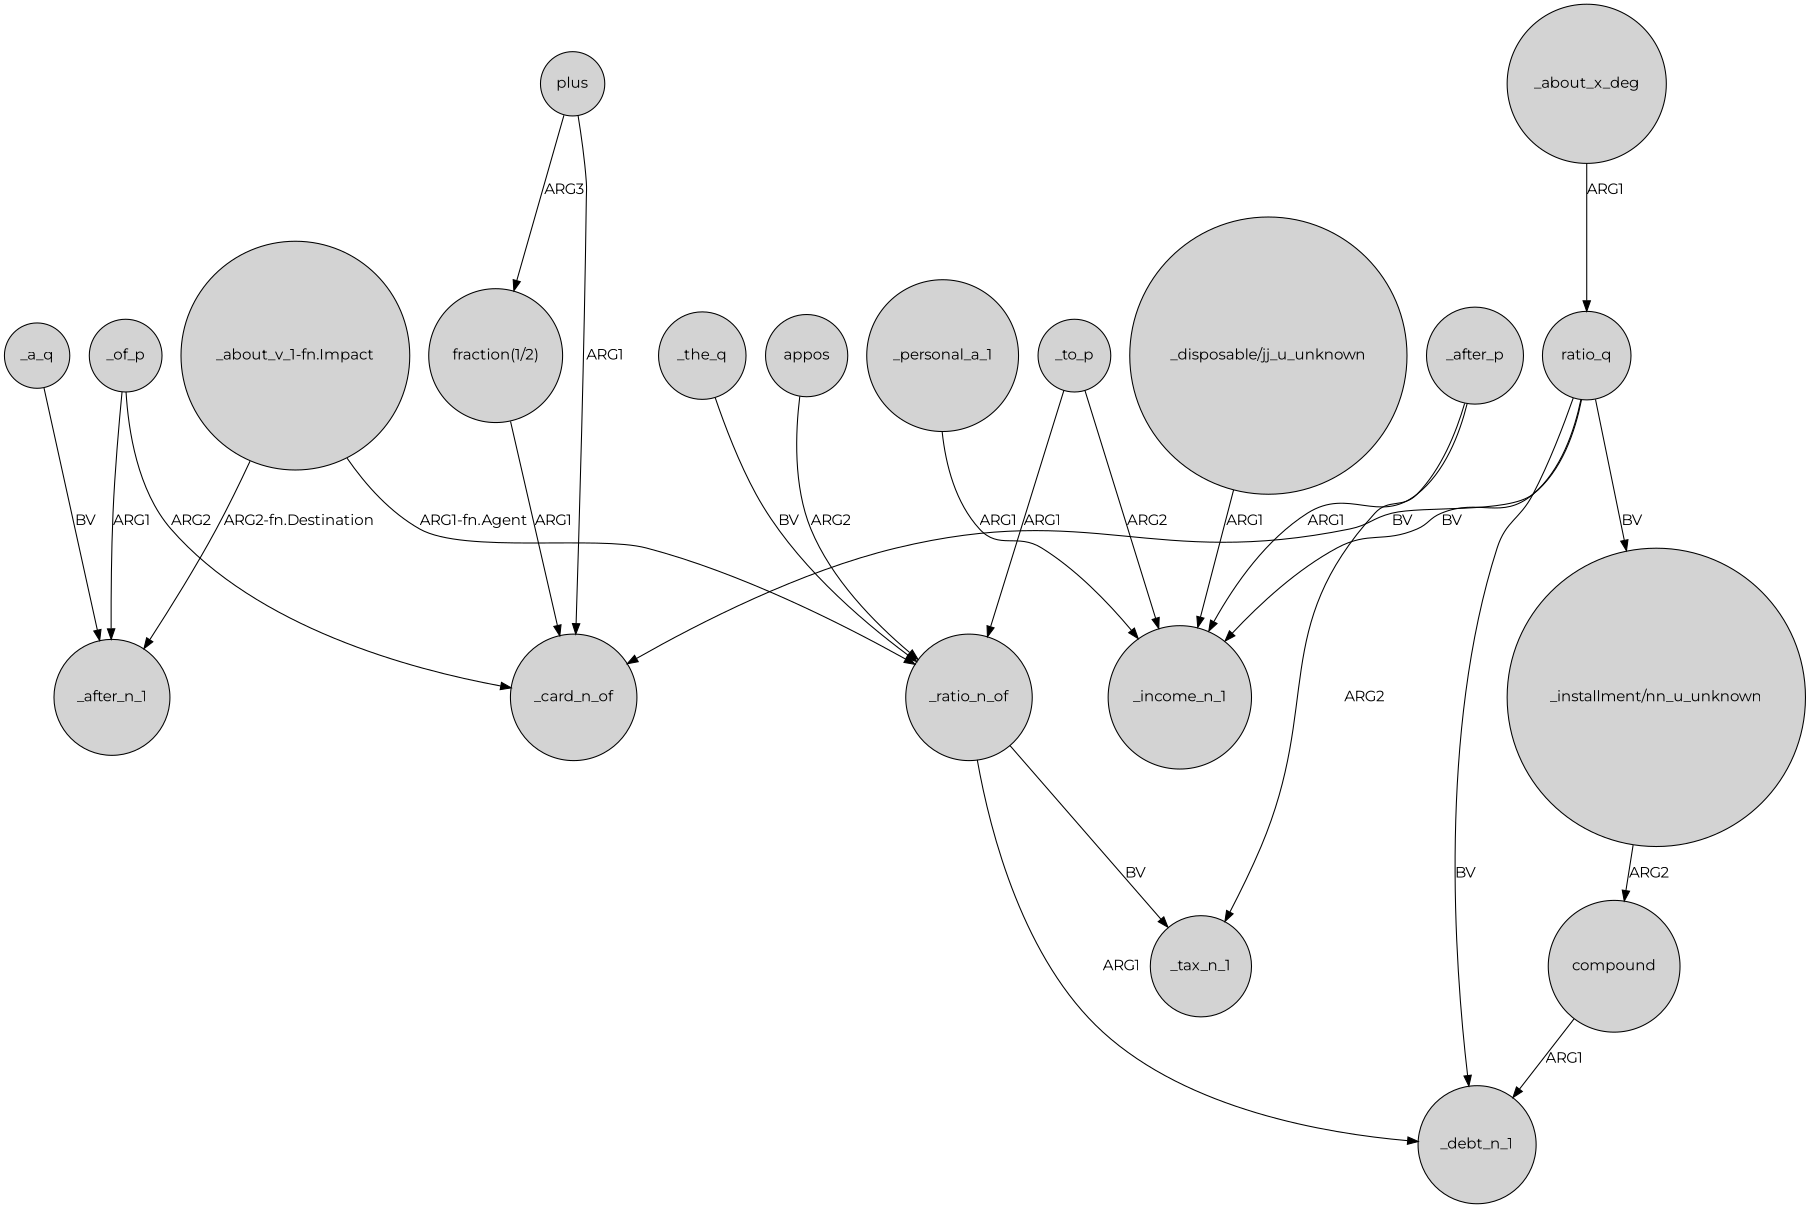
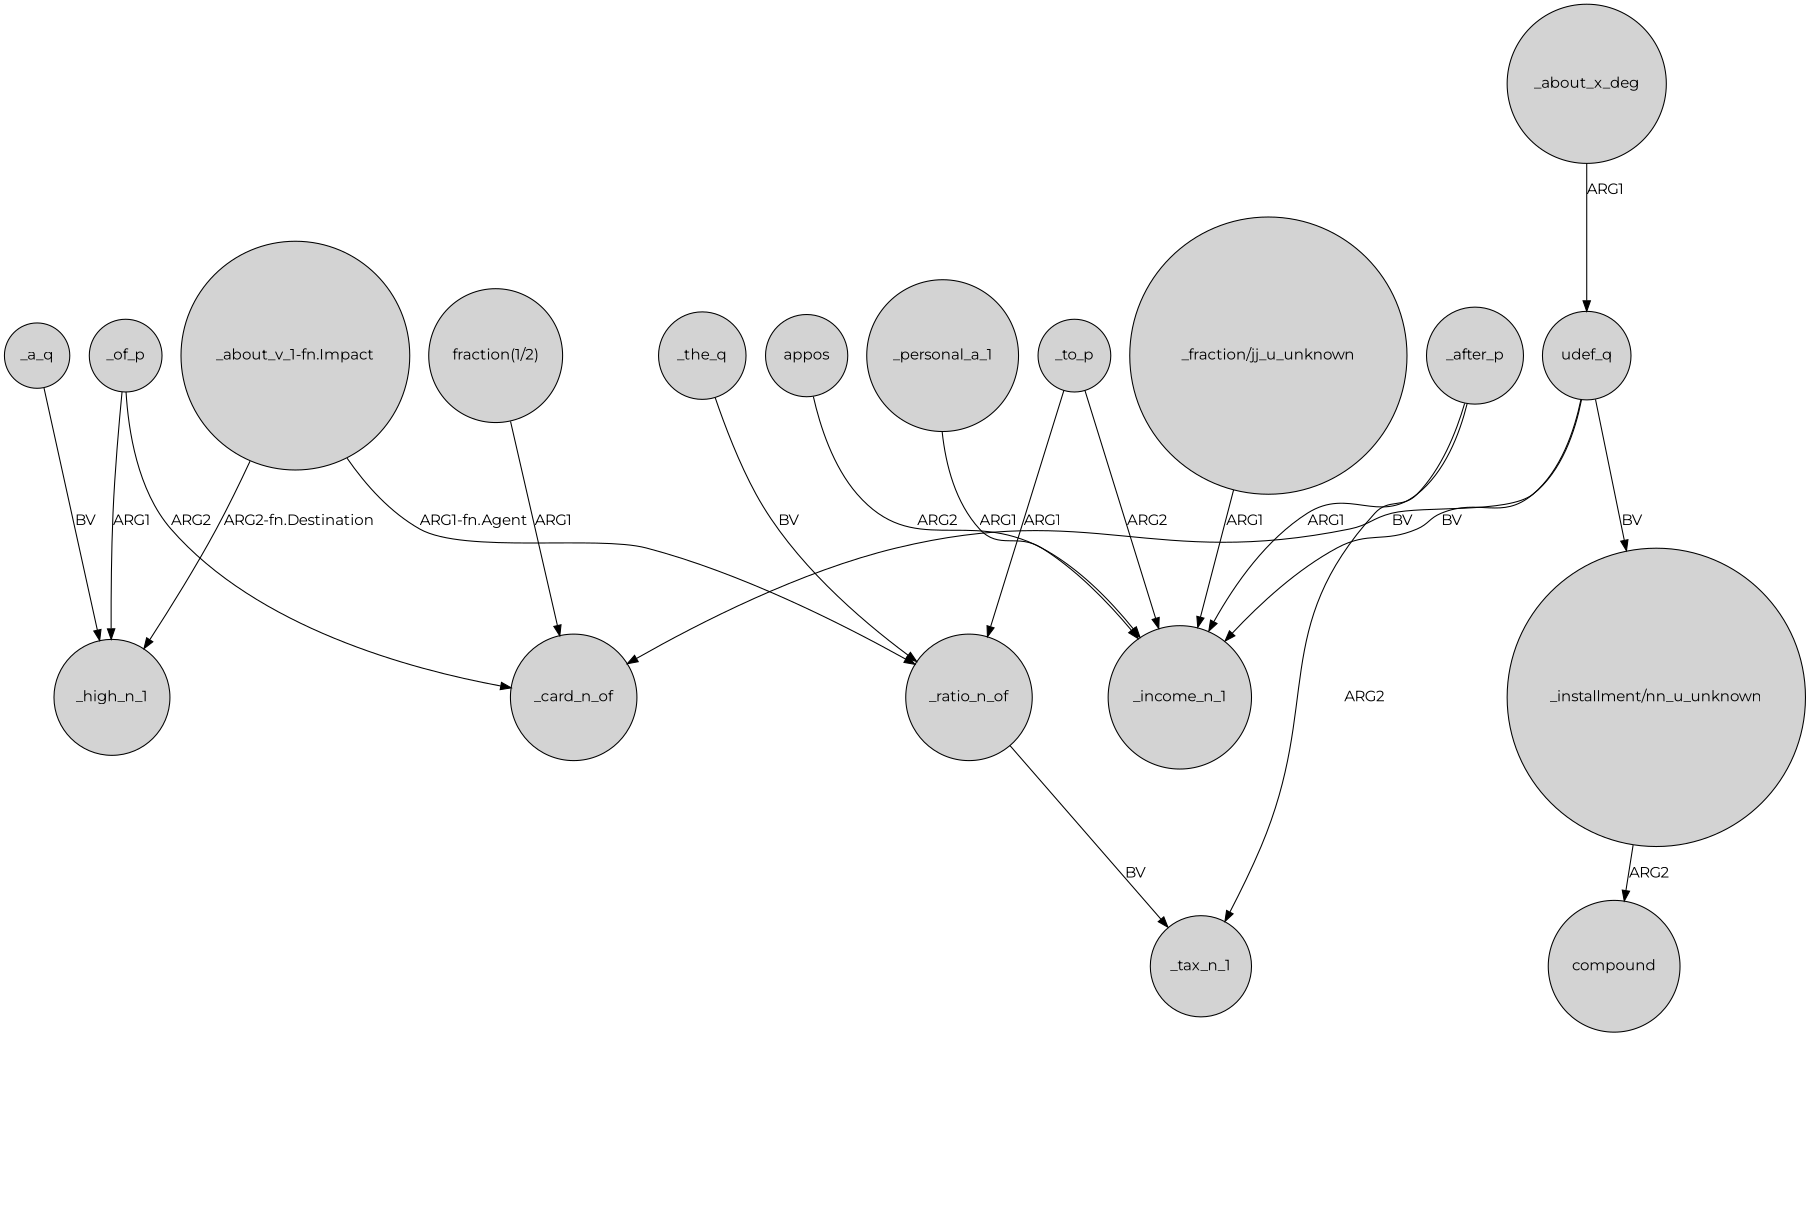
(573, 84) -> none
(1268, 356) -> (1268, 356)
(1587, 356) -> (1587, 356)
(816, 540) -> (953, 530)
(112, 697) -> (112, 697)
(1477, 1145) -> none
